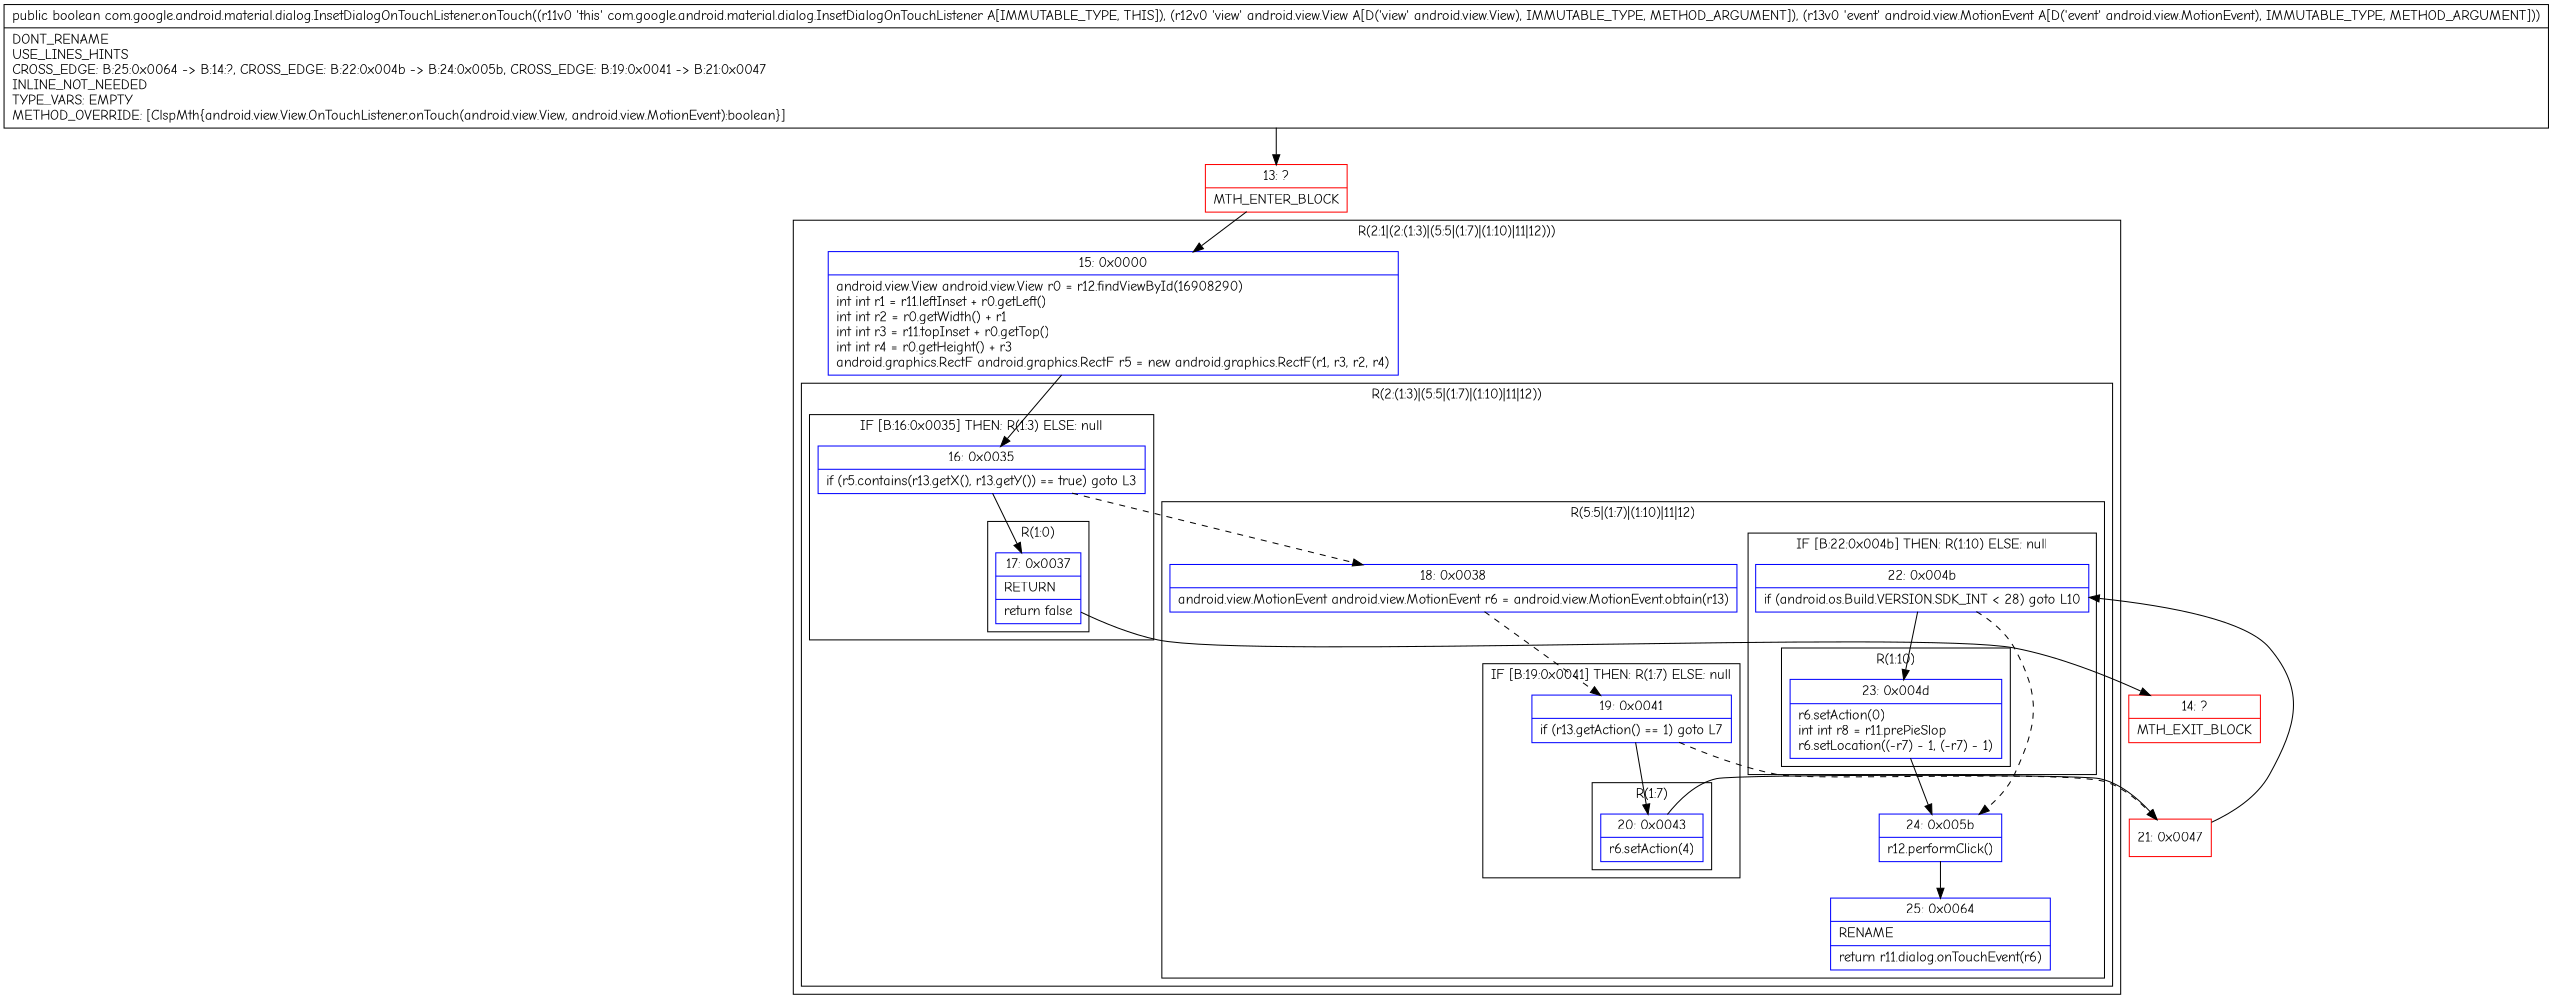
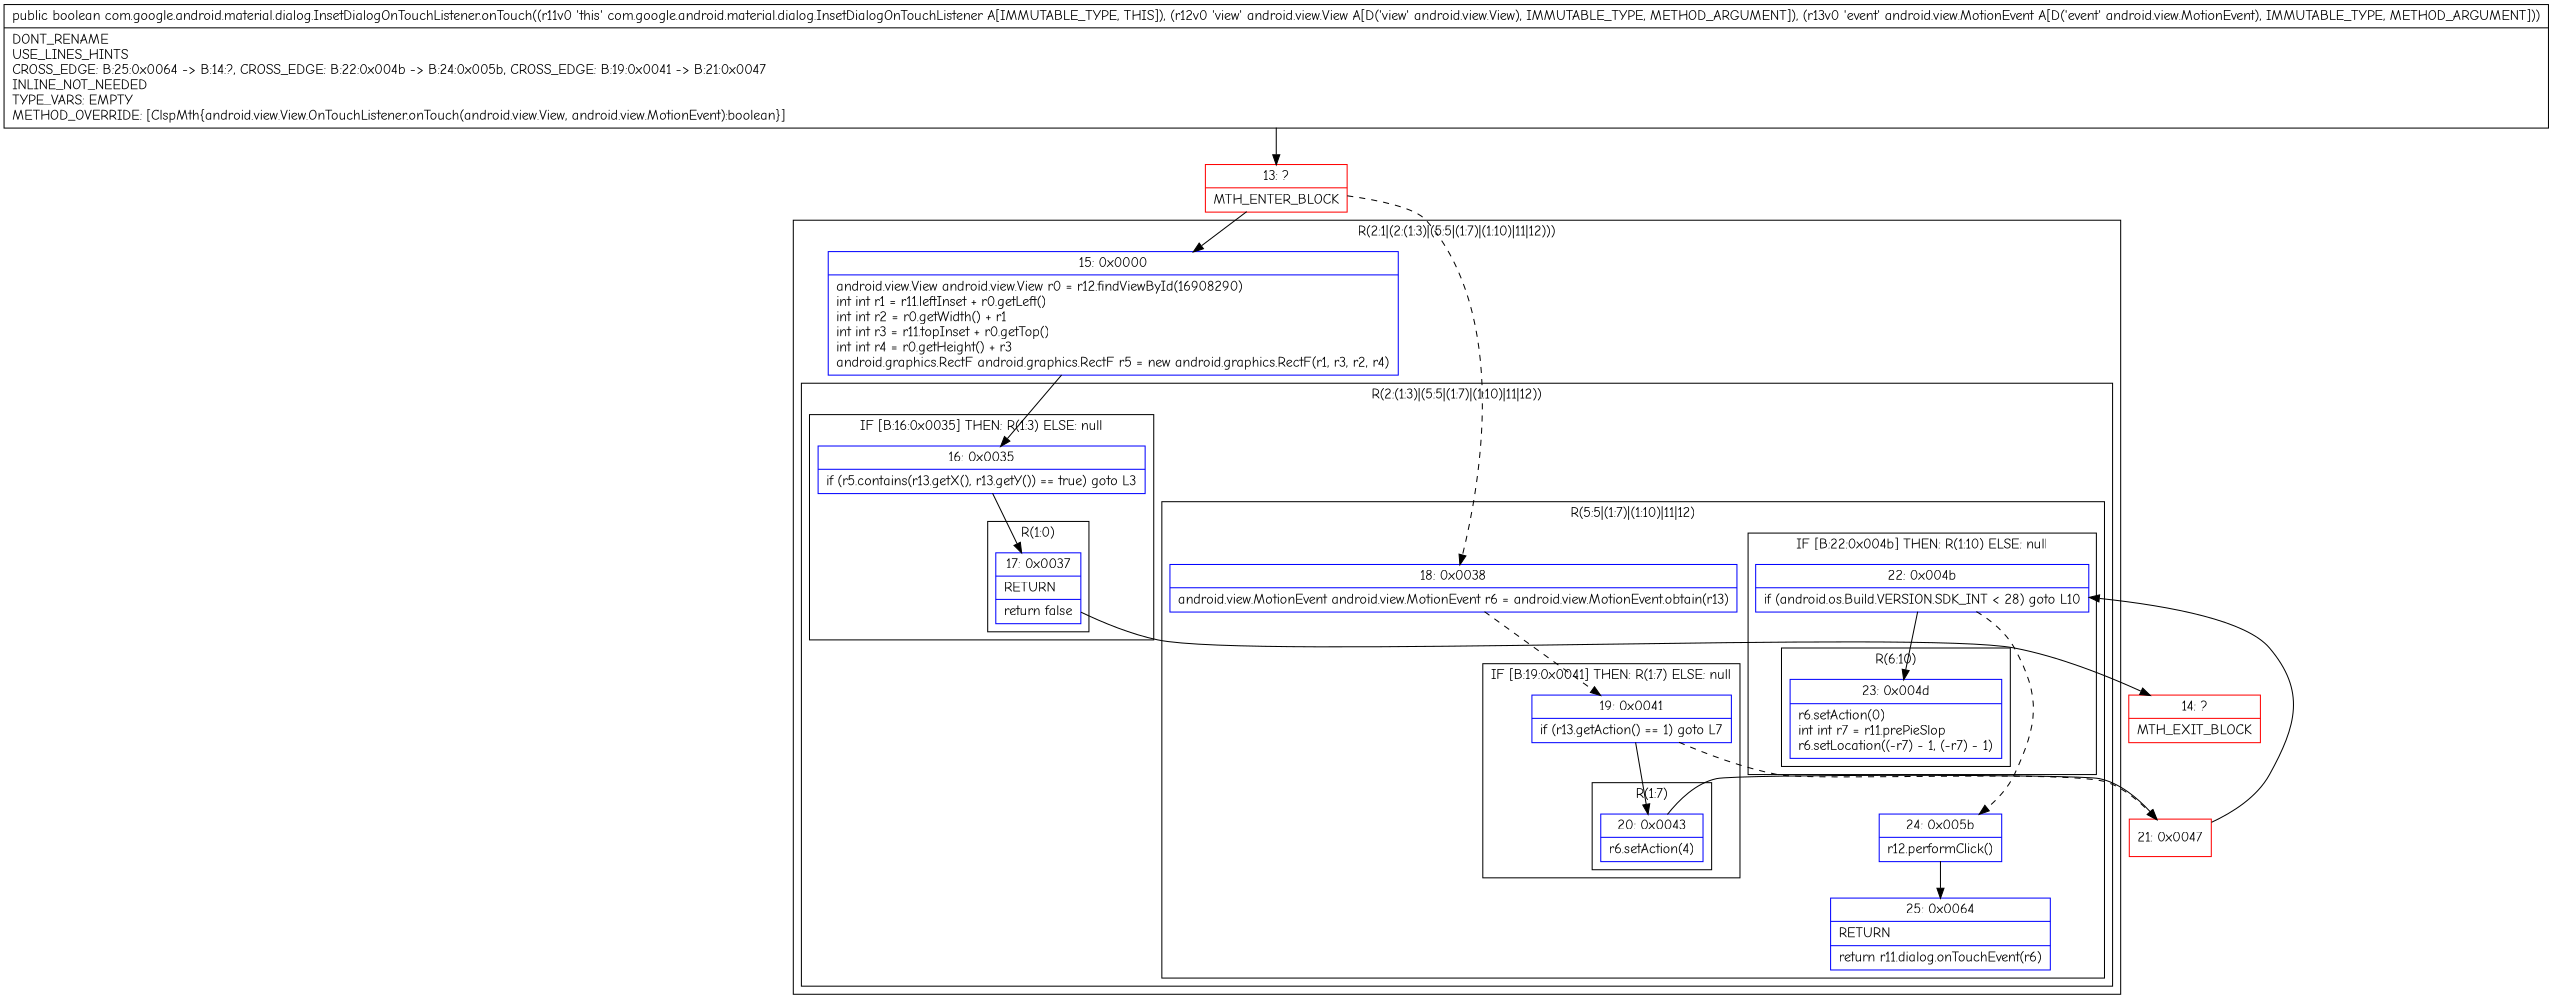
(1212, 528) -> (1477, 341)
(1896, 660) -> (1896, 660)
(1873, 731) -> (1872, 731)
(1920, 783) -> none
(1867, 933) -> (1865, 933)
